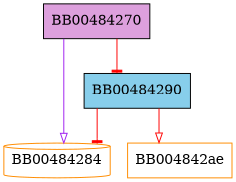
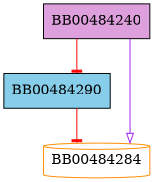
(97, 21) -> (97, 21)
(180, 160) -> none
